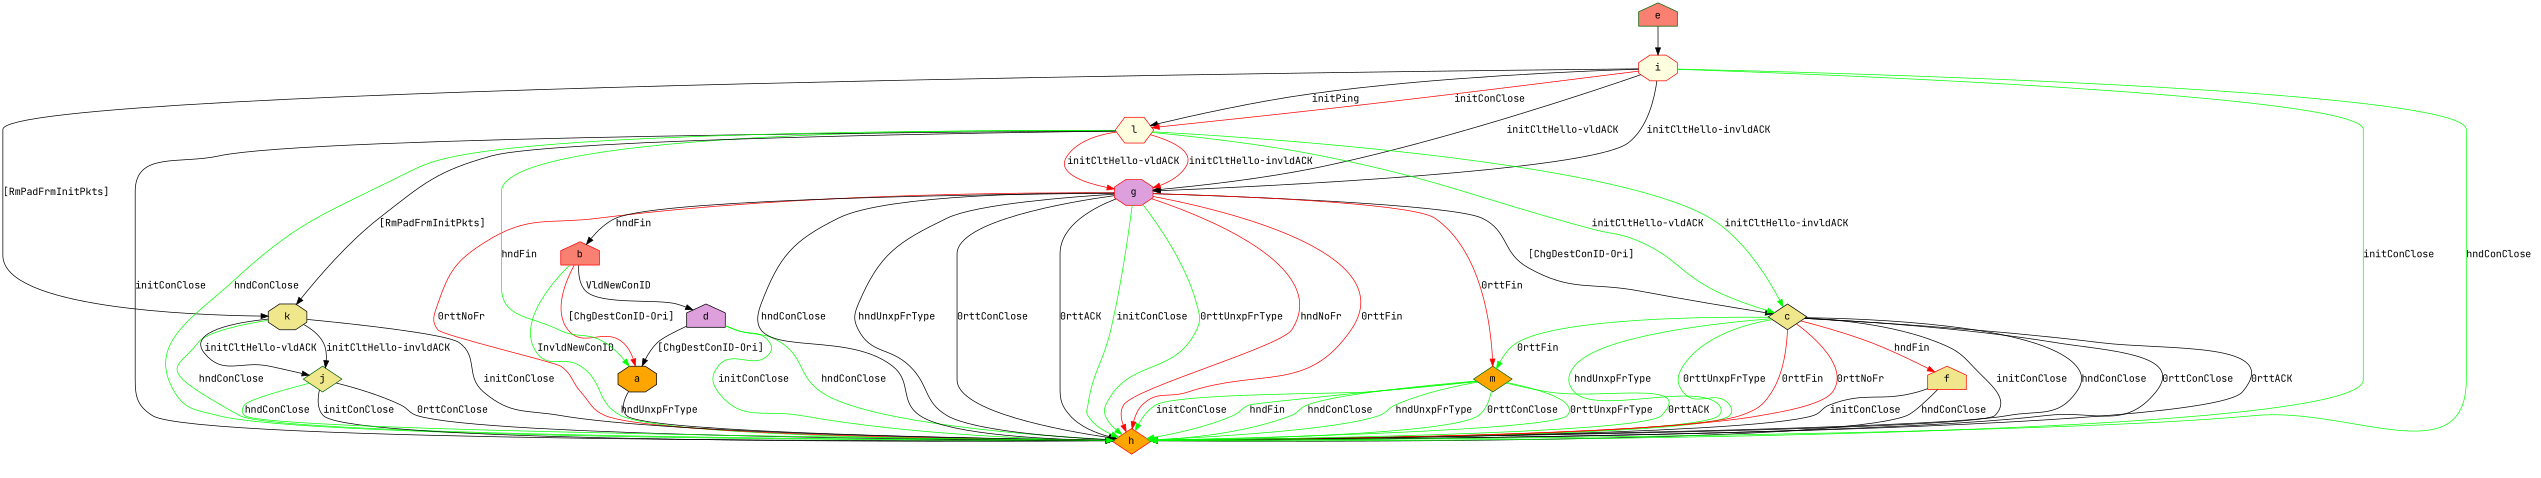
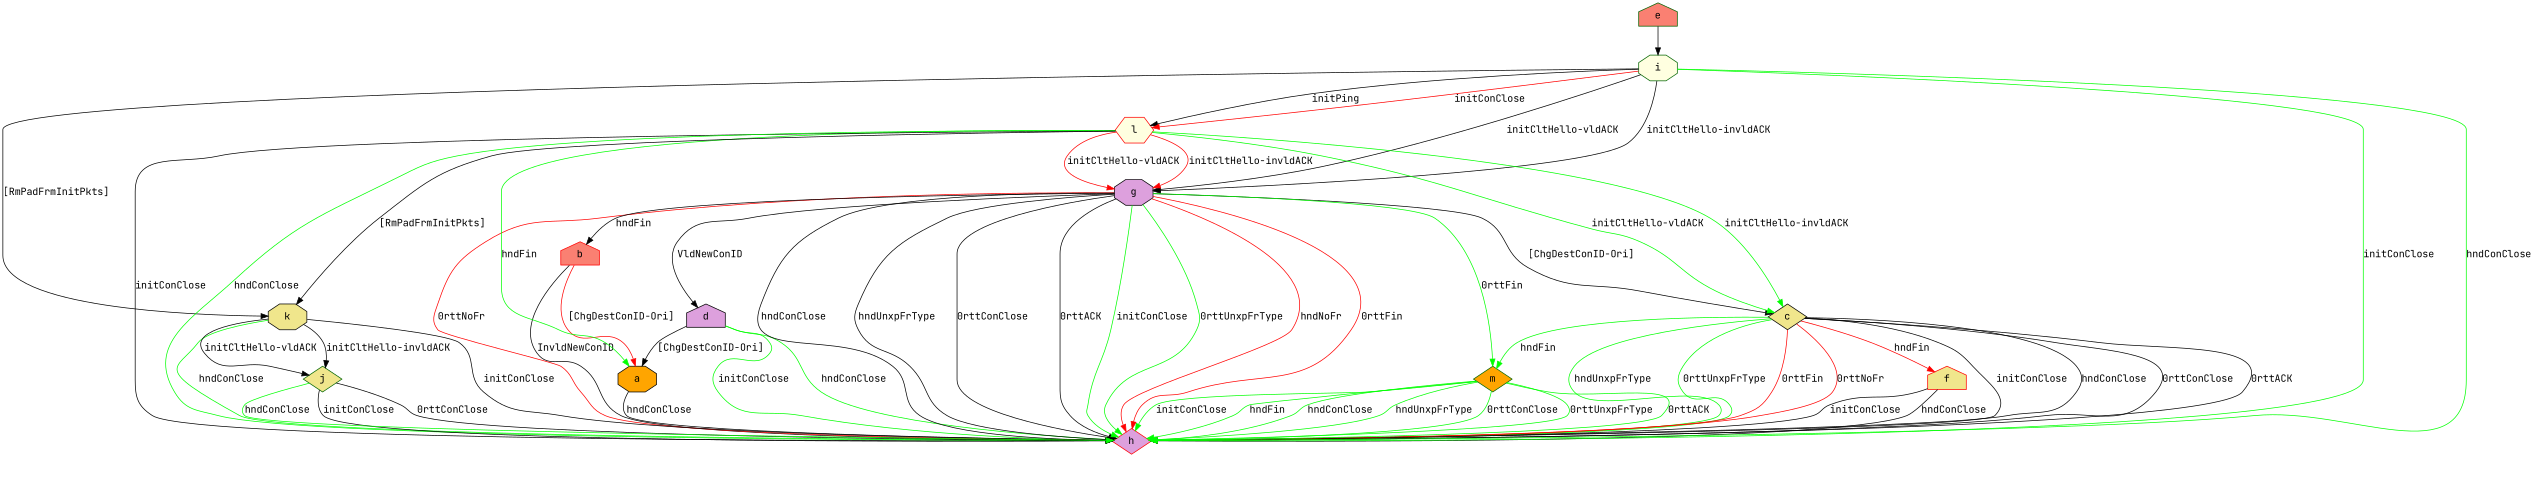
(1658, 68) -> (1658, 68)
(1134, 192) -> (1134, 192)
(1417, 212) -> (1417, 212)
(622, 300) -> (859, 206)
(1541, 348) -> (1541, 348)
(662, 410) -> (662, 410)
(618, 414) -> (618, 414)
(1132, 441) -> (1132, 441)
